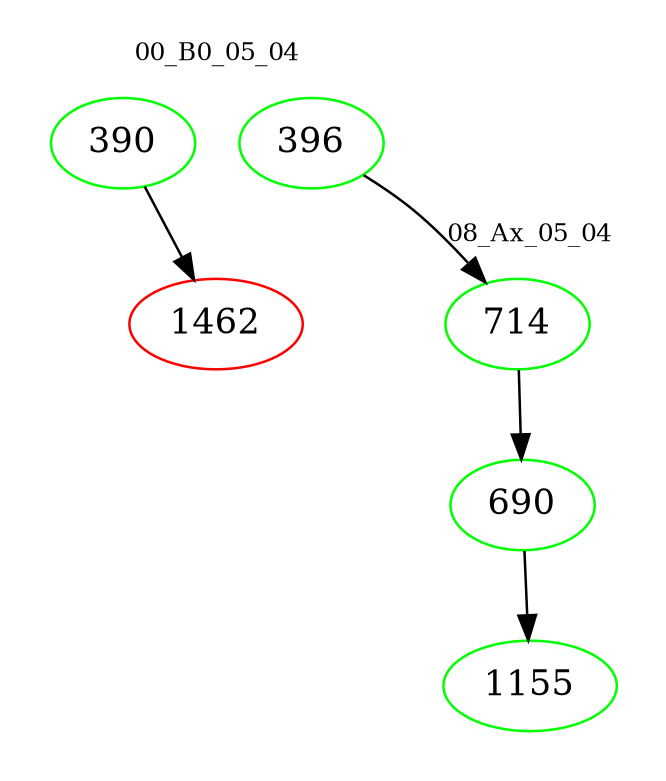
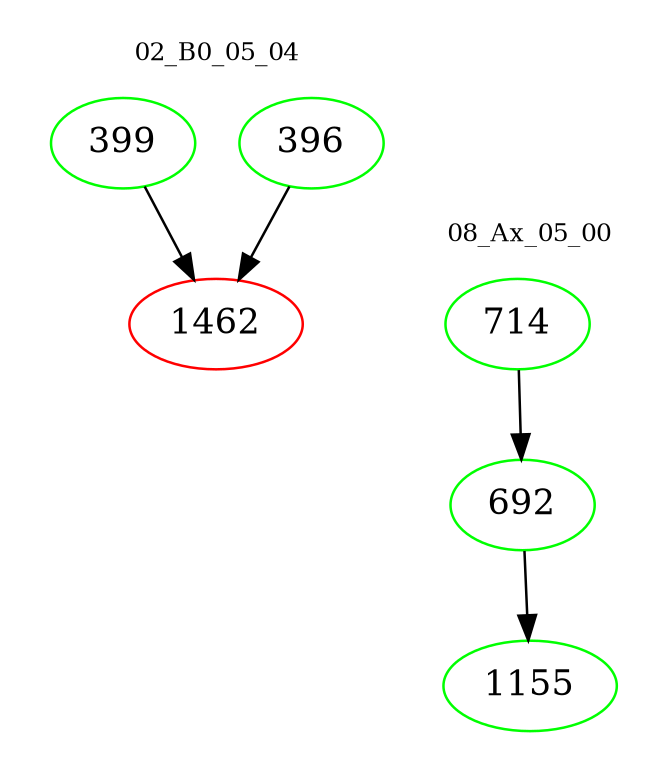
(217, 54) -> (217, 54)
(123, 143) -> (123, 143)
(530, 235) -> (530, 235)
(442, 236) -> (270, 222)
(523, 505) -> (523, 505)
